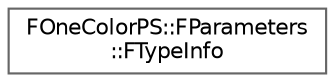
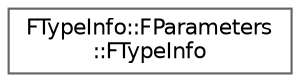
(167, 41) -> (150, 41)
